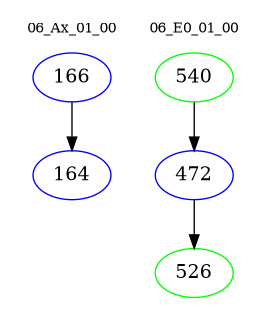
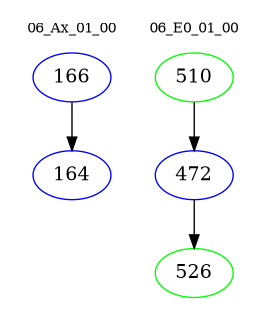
(194, 77) -> (194, 77)
